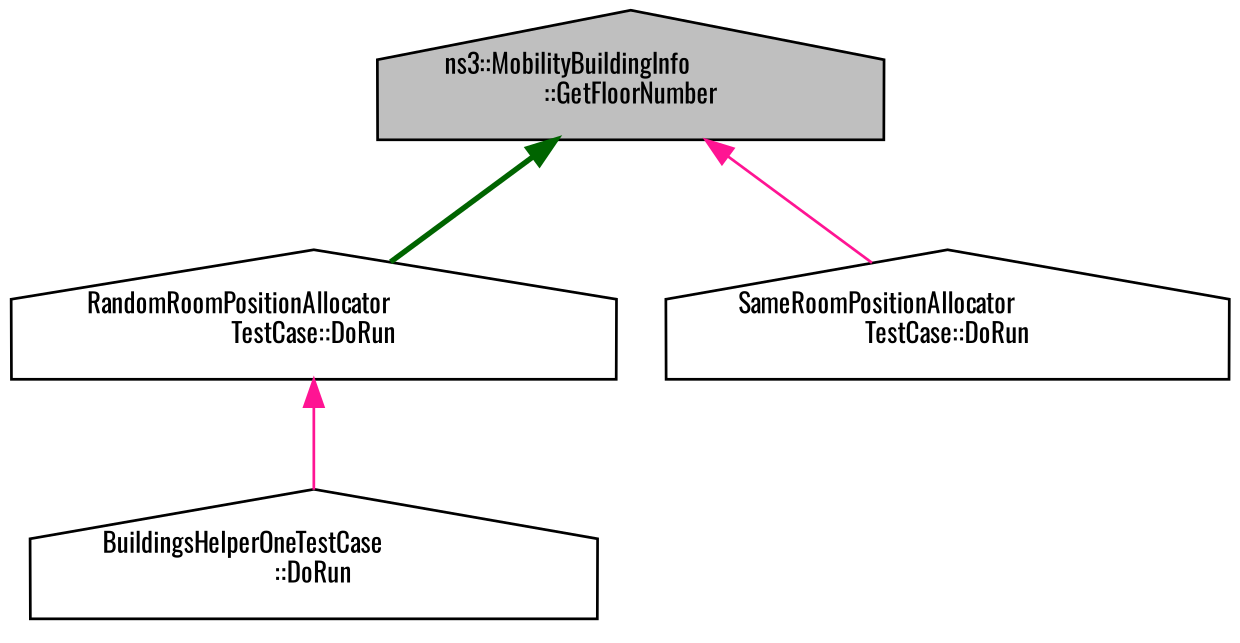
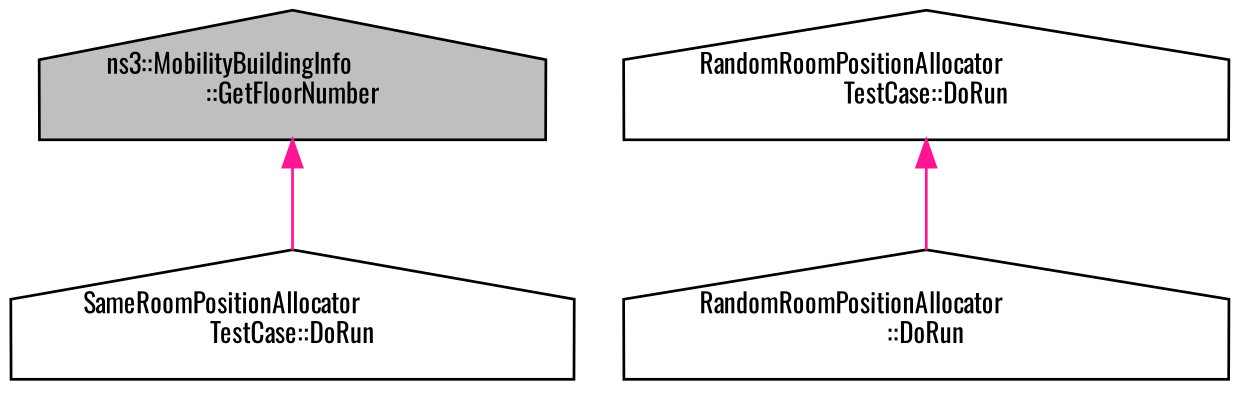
(462, 209) -> none
(314, 561) -> (926, 321)
